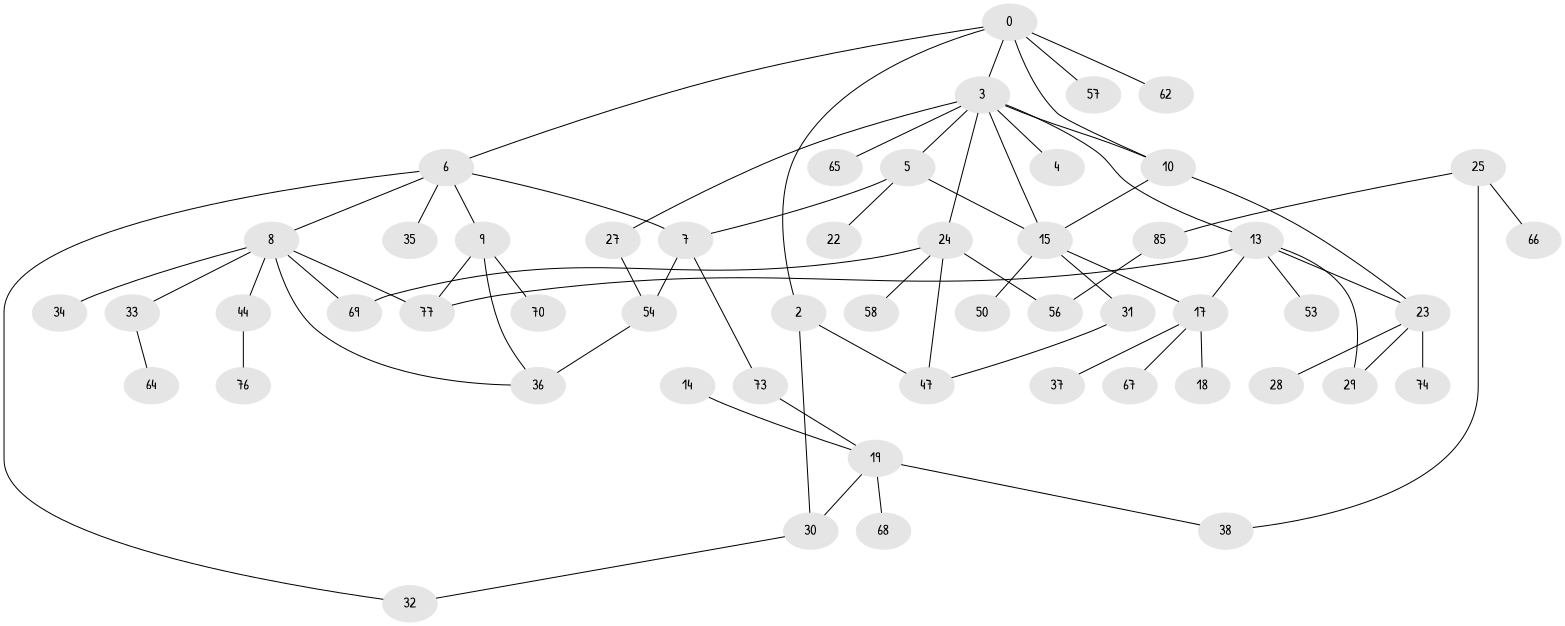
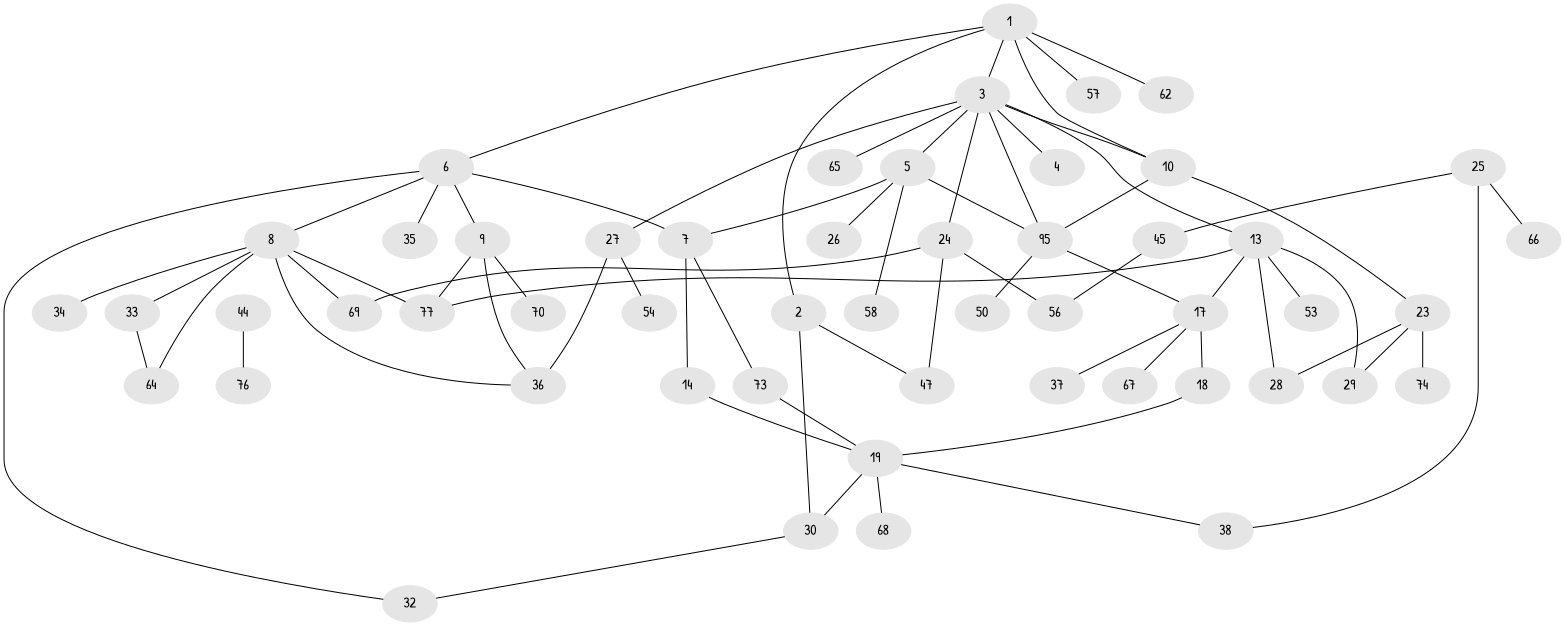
(1010, 22) -> (1010, 22)
(834, 240) -> (834, 240)
(1045, 240) -> (1045, 240)
(1160, 240) -> (1160, 240)
(910, 275) -> (890, 240)
(257, 277) -> (199, 305)
(1346, 279) -> (1266, 313)
(663, 286) -> (687, 313)
(1128, 313) -> none
(594, 349) -> (582, 316)
none -> (1044, 434)
